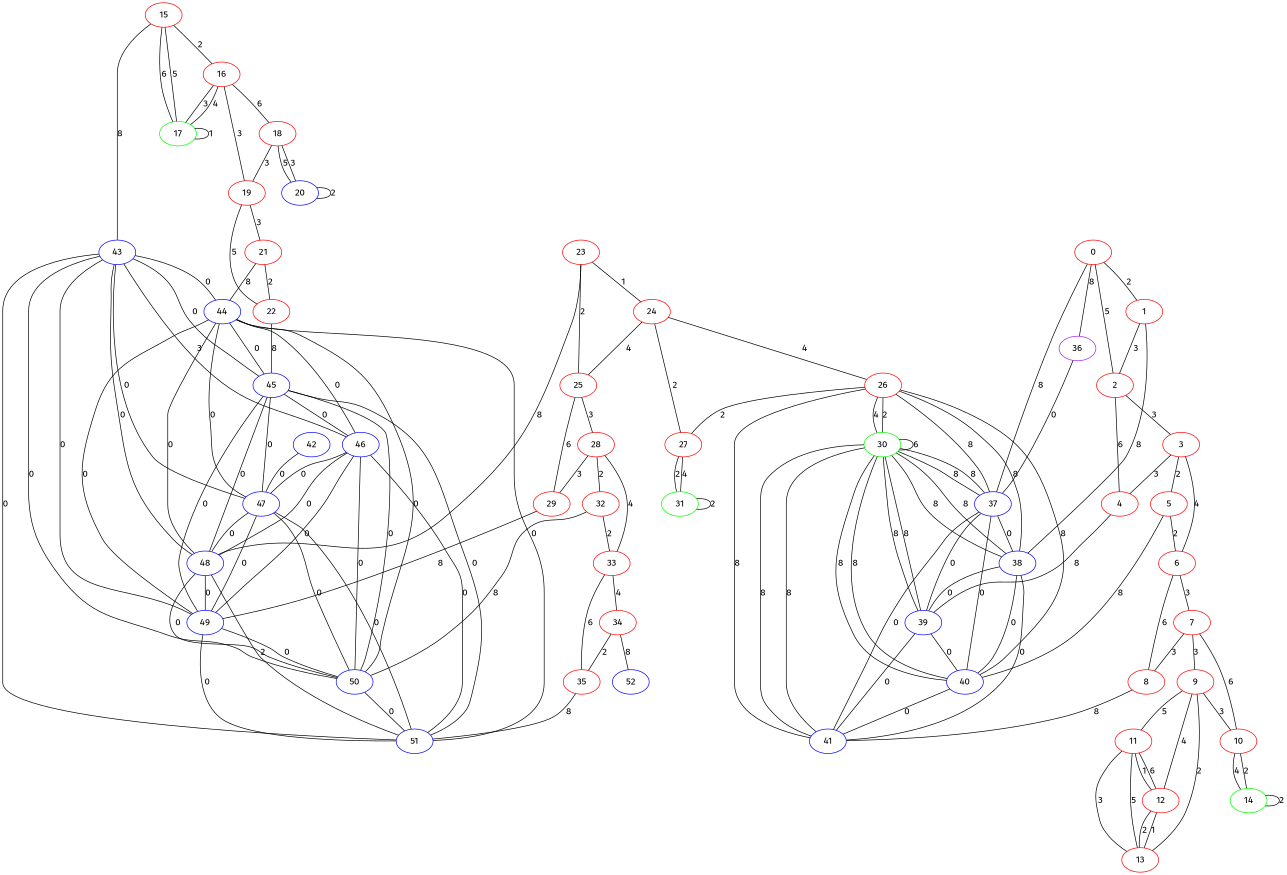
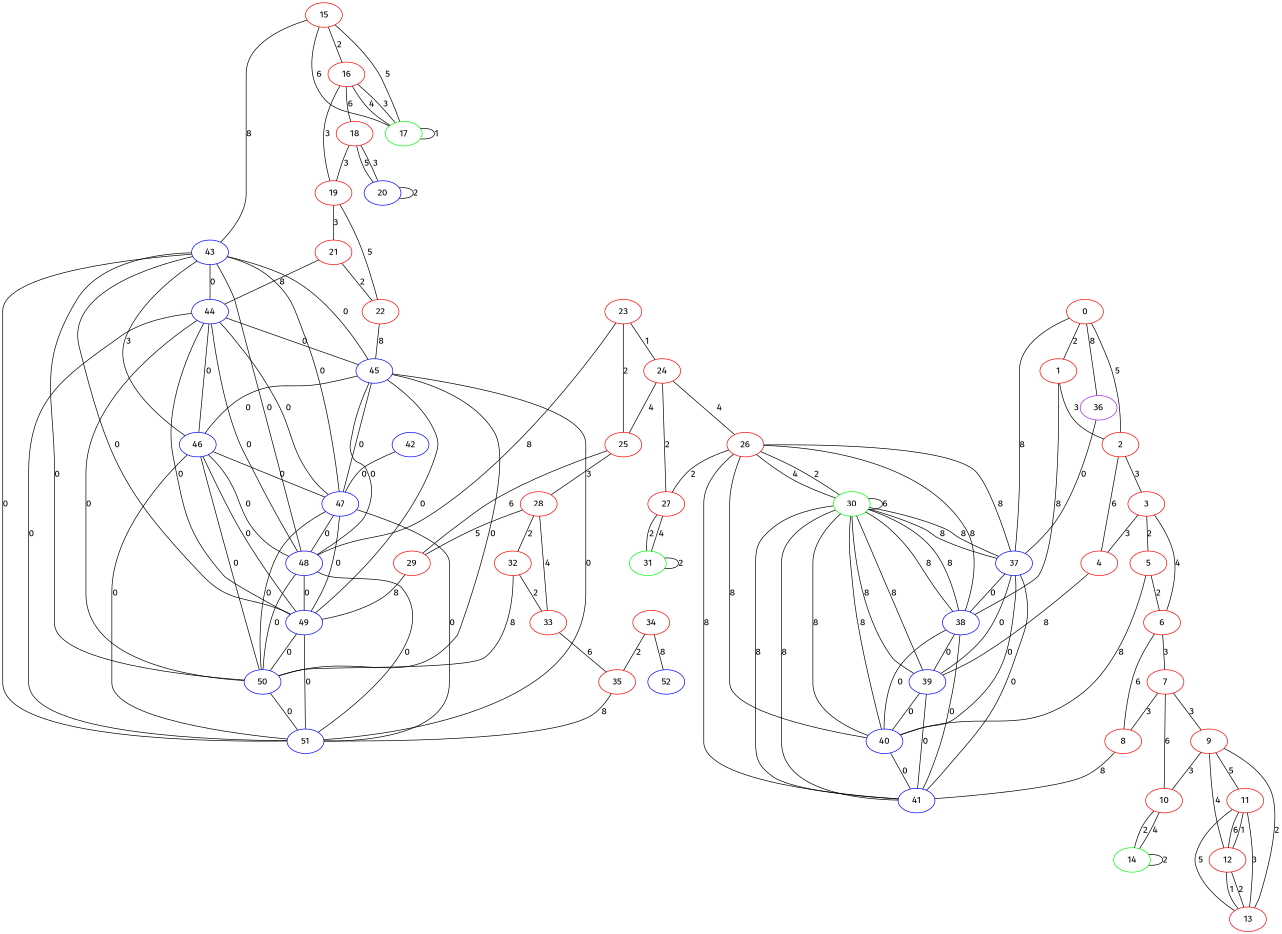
(579, 474) -> (478, 534)
(615, 593) -> none
(263, 652) -> (407, 652)
